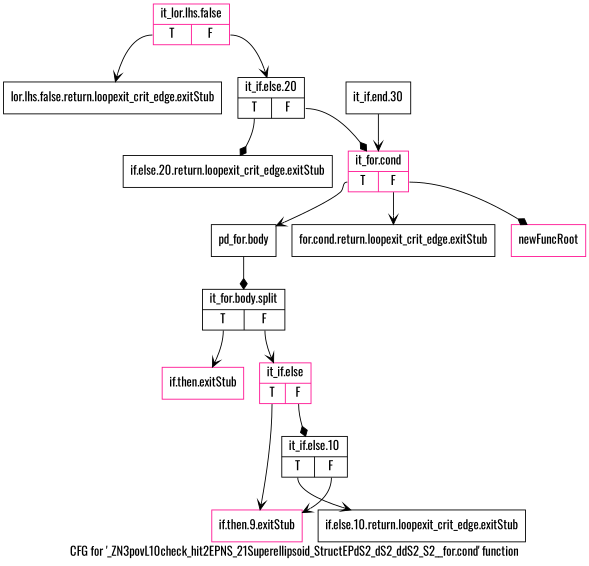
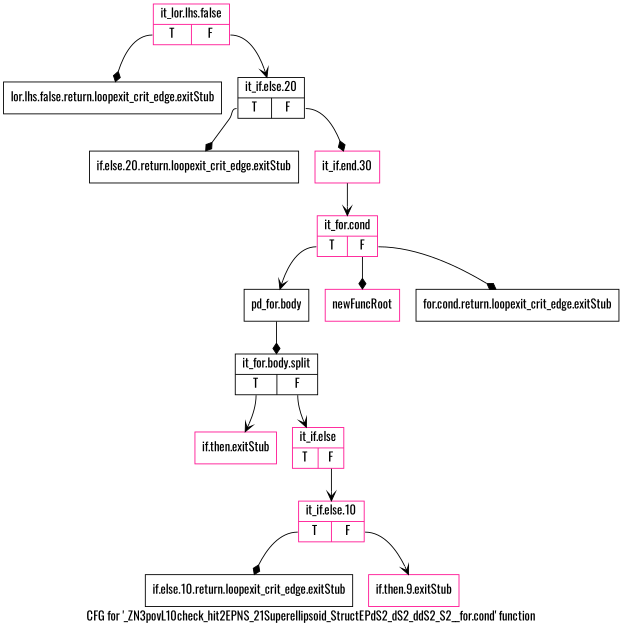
(130, 48) -> (130, 48)
(378, 98) -> (347, 167)
(337, 119) -> (327, 120)
(393, 204) -> (435, 258)
(300, 415) -> (331, 480)
(269, 453) -> none
(315, 457) -> (331, 521)
(316, 497) -> (274, 543)
